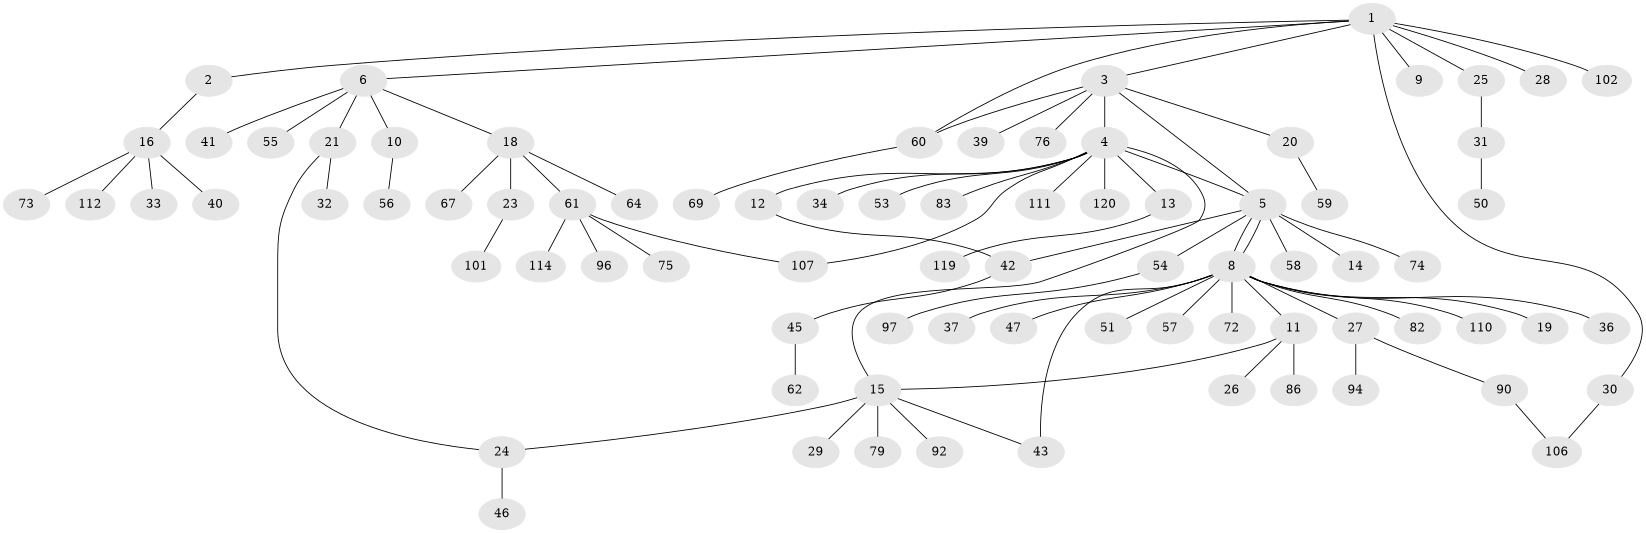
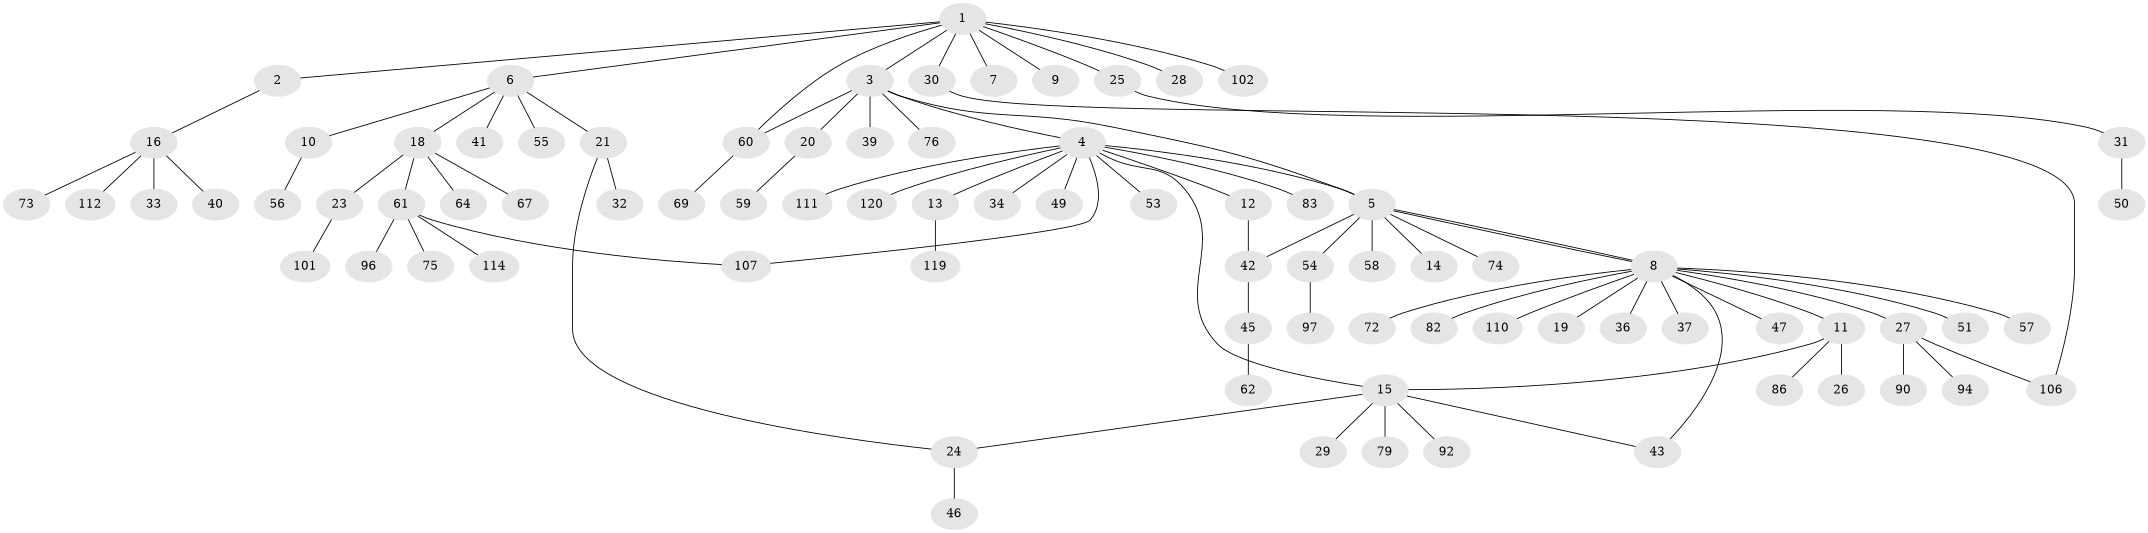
none -> (994, 81)
none -> (1059, 205)
(1531, 421) -> (1976, 361)
